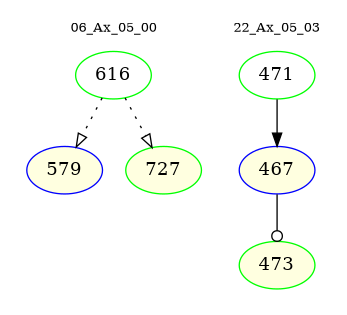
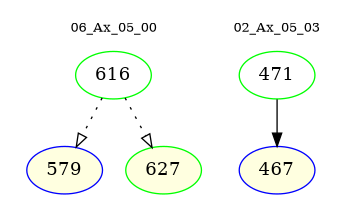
(277, 28) -> (277, 28)
(164, 170) -> (164, 170)
(277, 265) -> none
